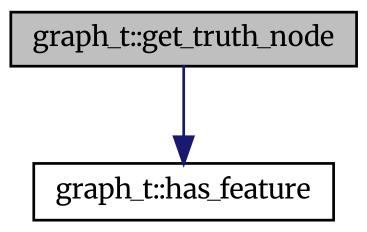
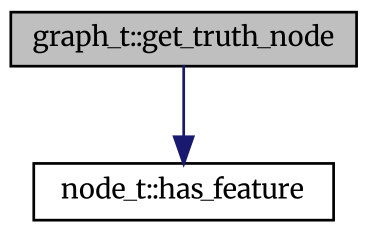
(184, 192) -> (184, 192)
